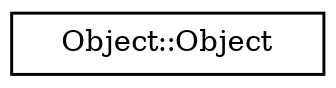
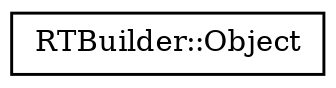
(168, 44) -> (168, 44)
